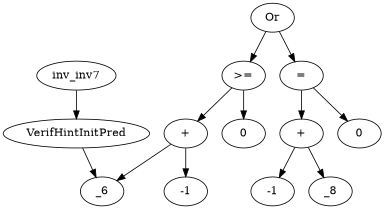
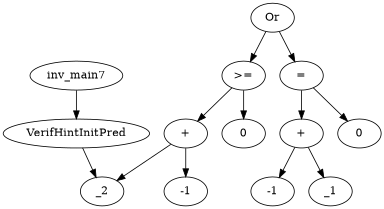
(76, 76) -> (76, 76)
(102, 191) -> (102, 191)
(331, 191) -> (331, 191)
